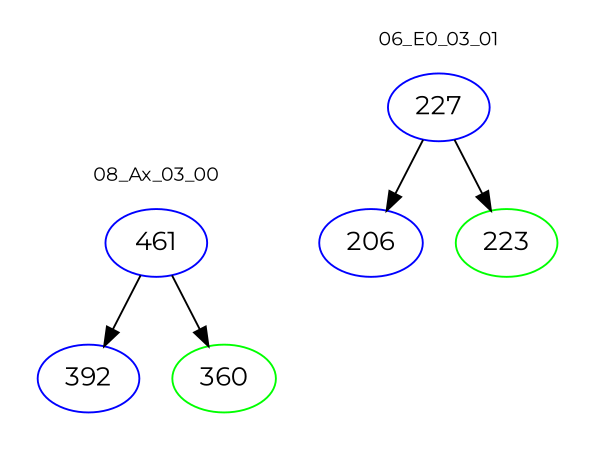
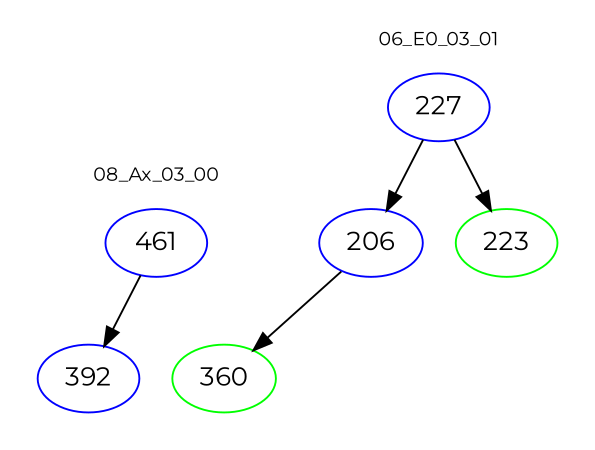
(186, 302) -> (304, 305)
